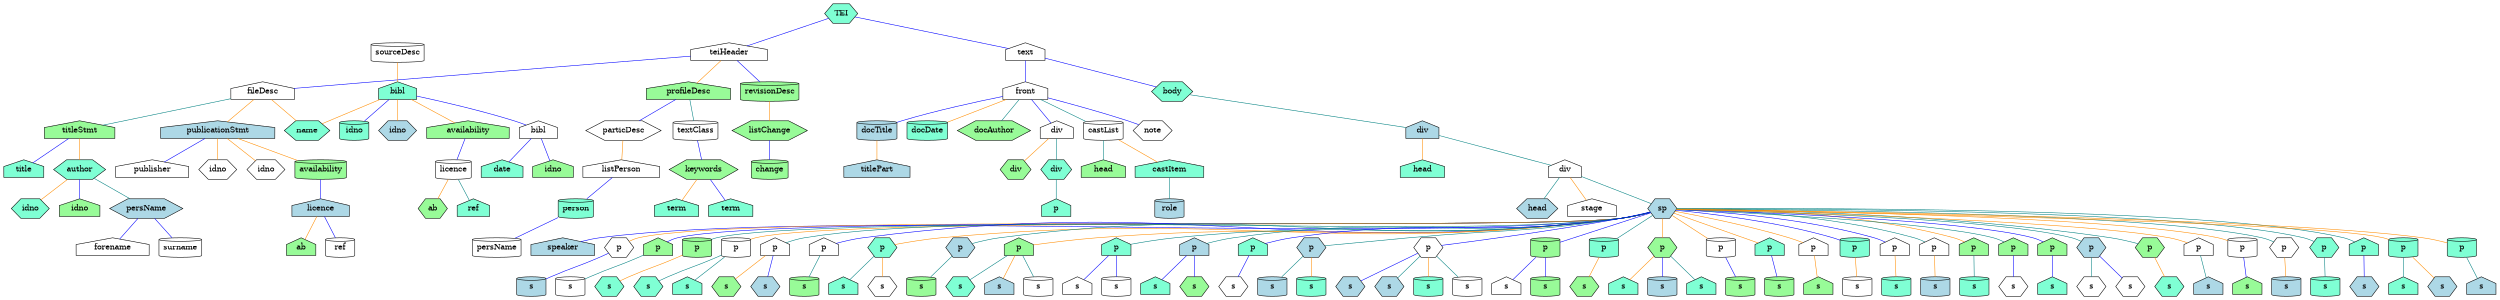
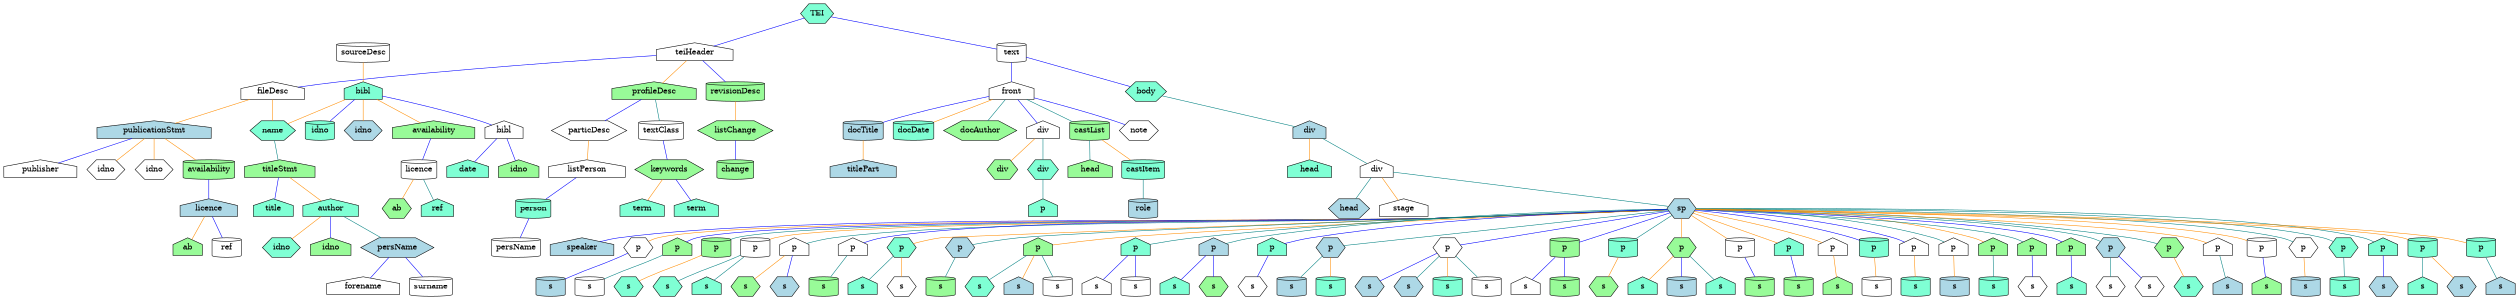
(1025, 53) -> (1012, 53)
(167, 112) -> (276, 150)
(1103, 131) -> (1090, 131)
(80, 170) -> (331, 209)
(1169, 170) -> (1143, 170)
